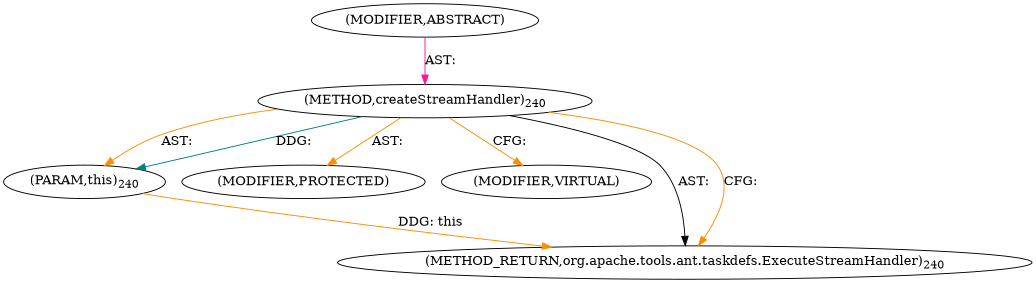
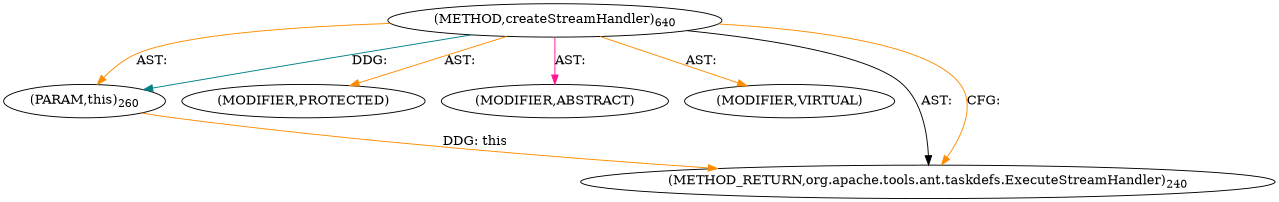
(425, 56) -> (555, 56)
(535, 100) -> (665, 19)
(512, 141) -> (703, 61)
(129, 180) -> (129, 100)
